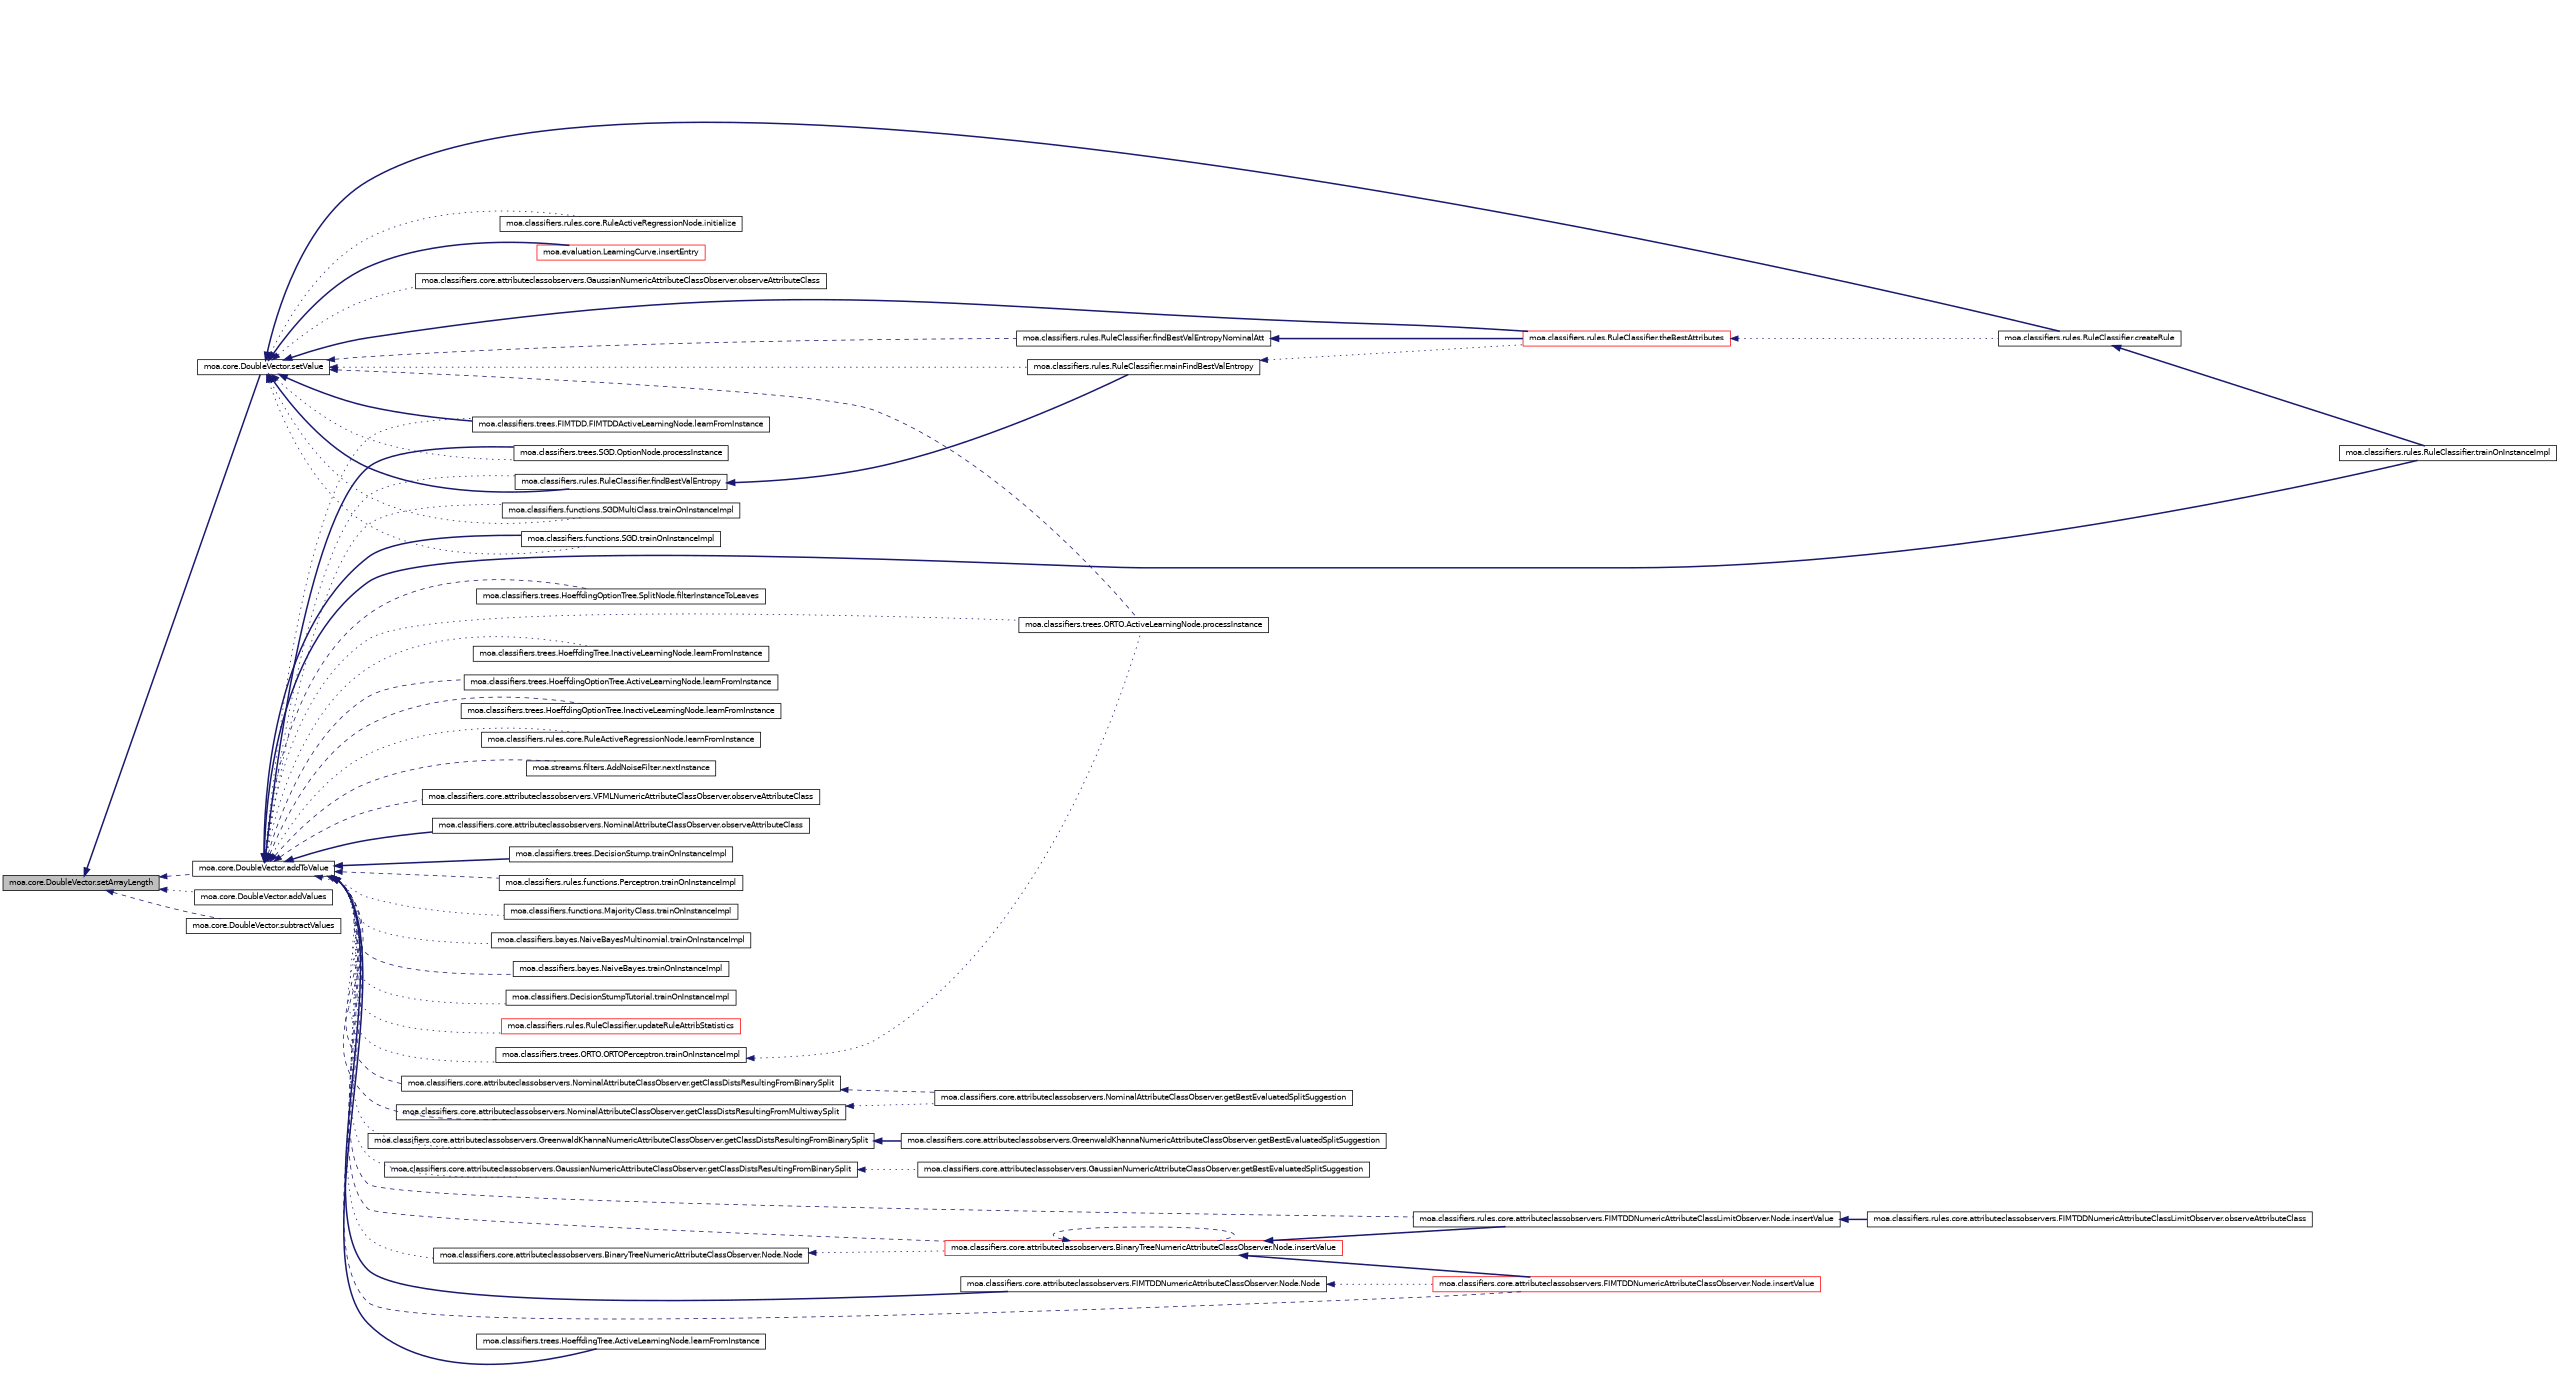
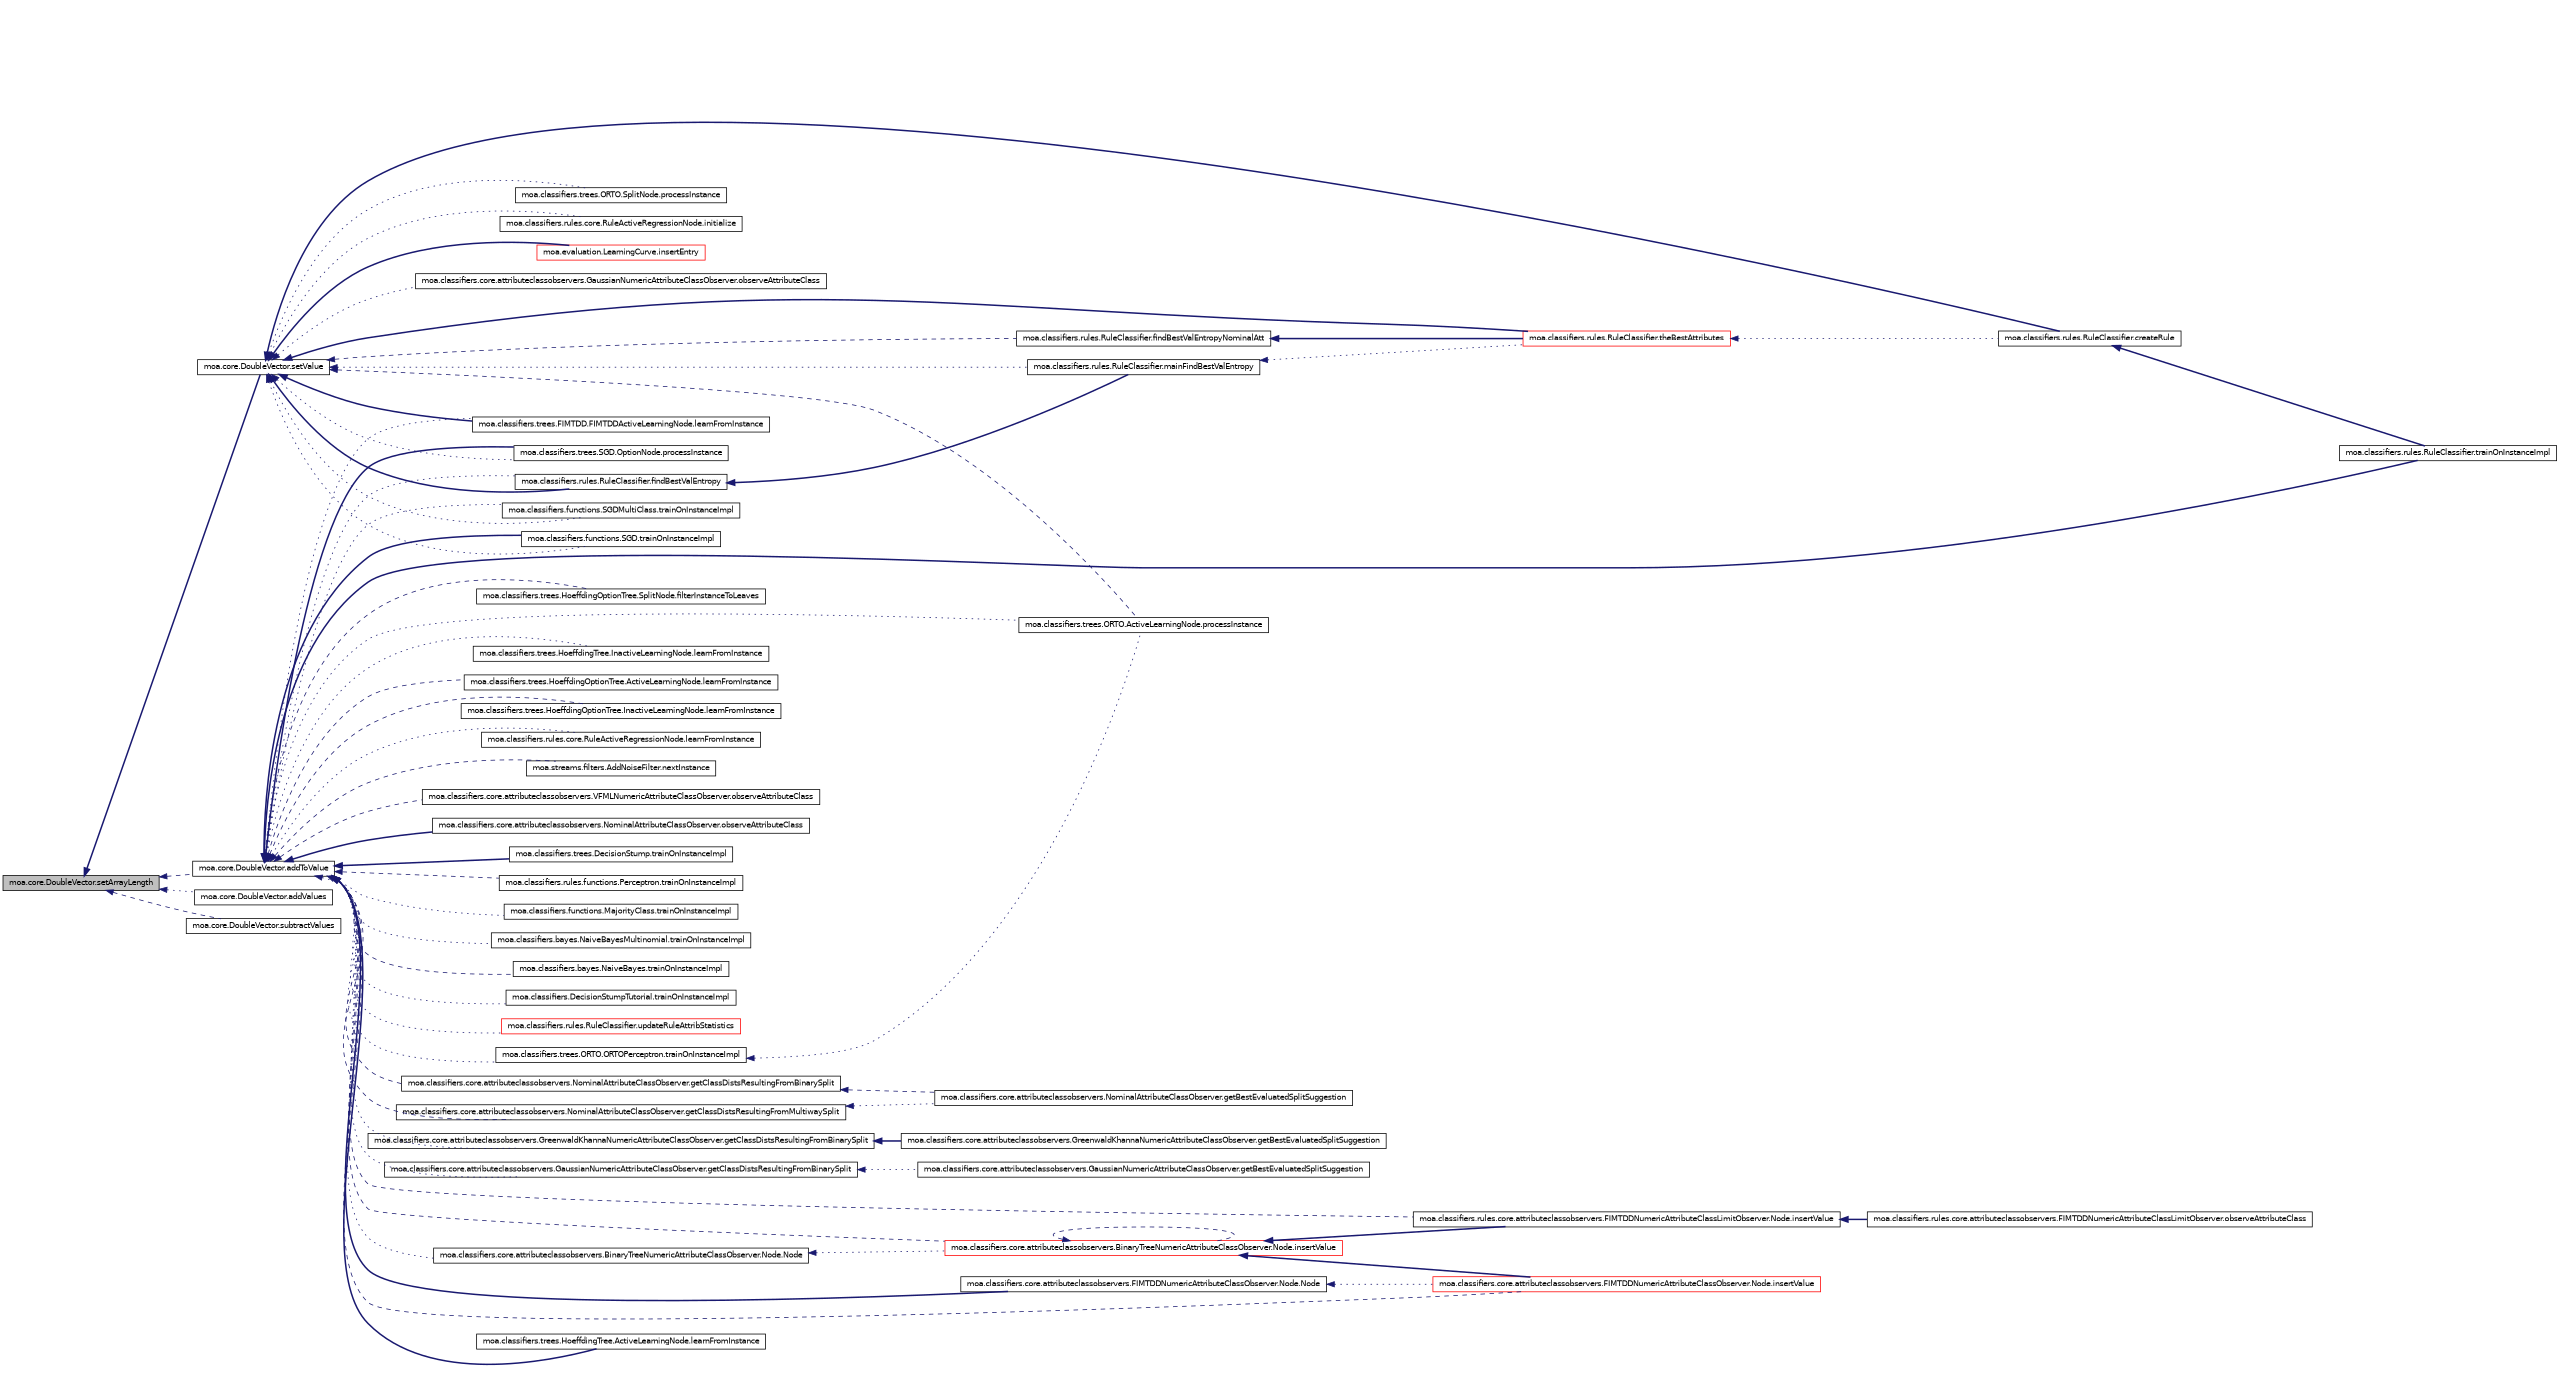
none -> (621, 195)
